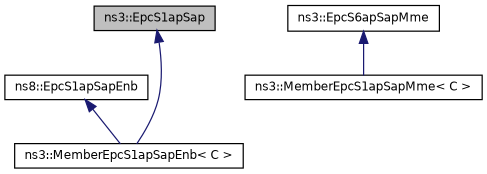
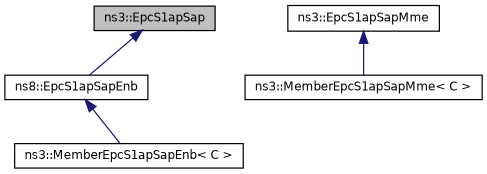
(364, 18) -> (364, 18)
(159, 96) -> (111, 57)
